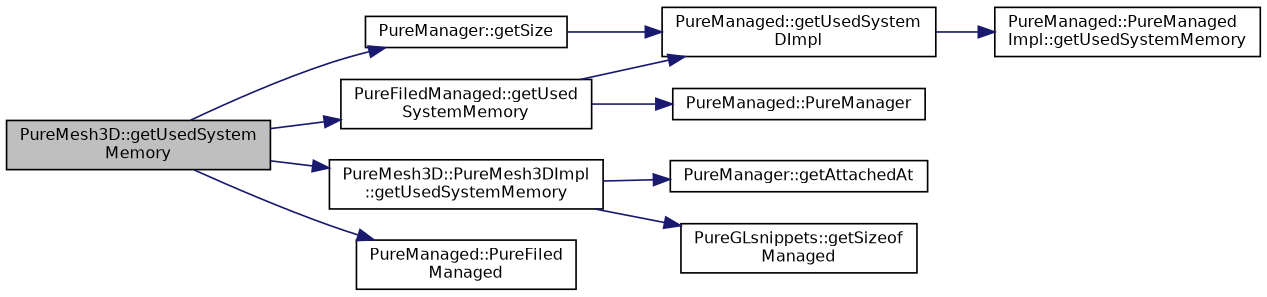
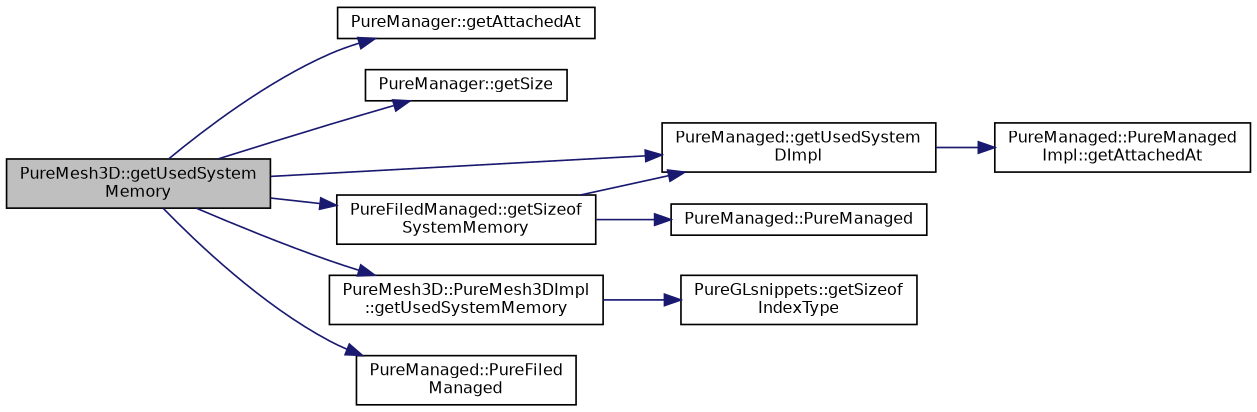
(606, 32) -> (458, 166)
(1128, 32) -> (1123, 148)
(466, 104) -> (466, 220)
(799, 104) -> (799, 220)
(628, 180) -> (259, 93)
(799, 248) -> (799, 300)
